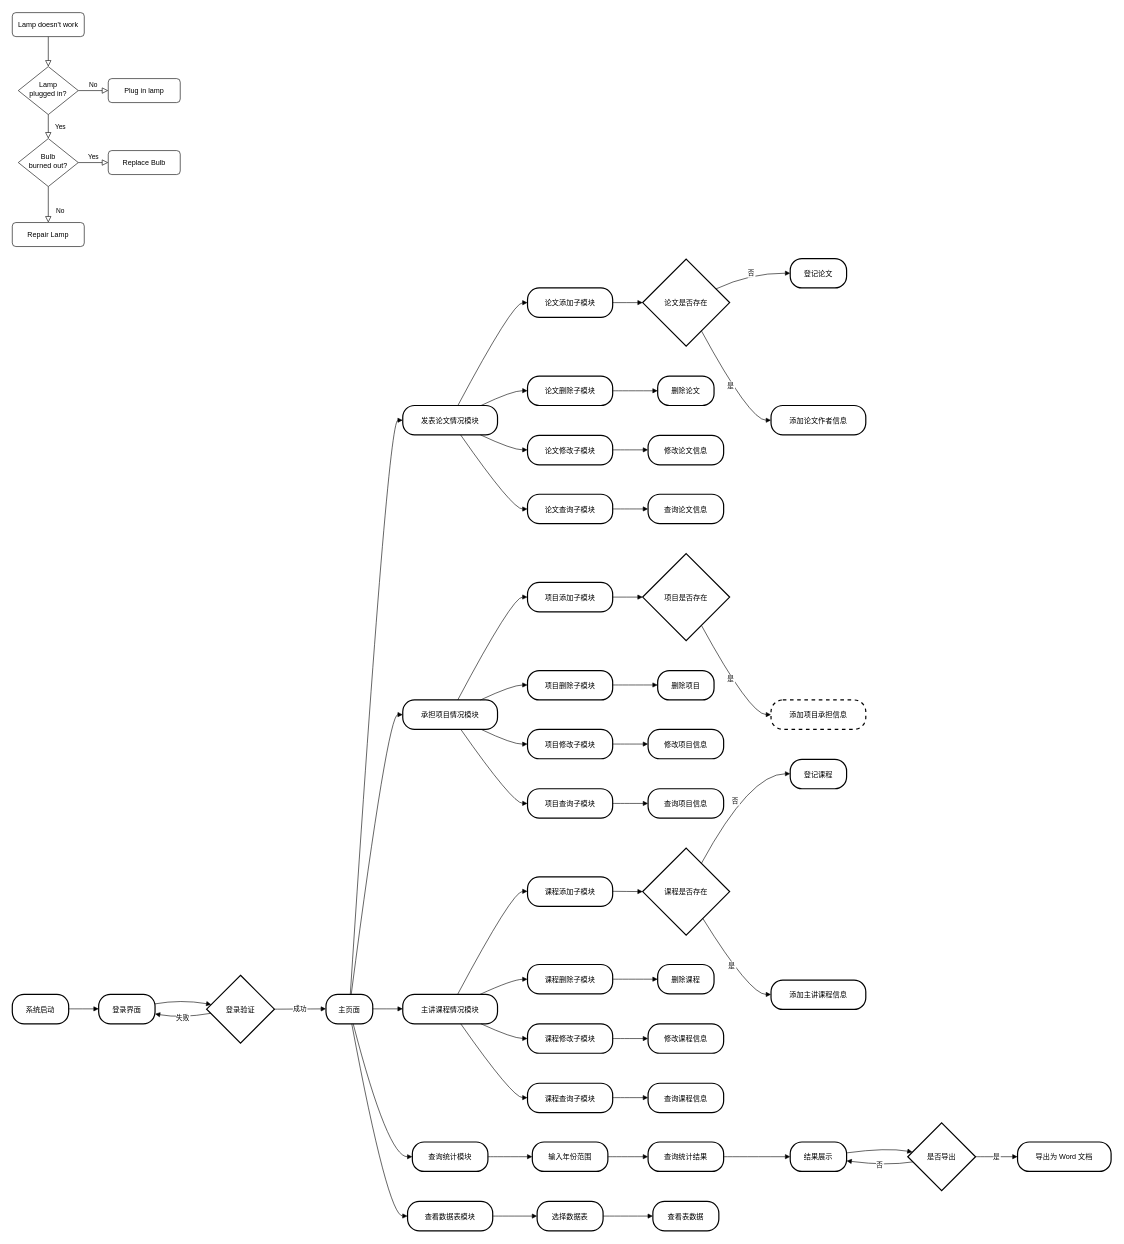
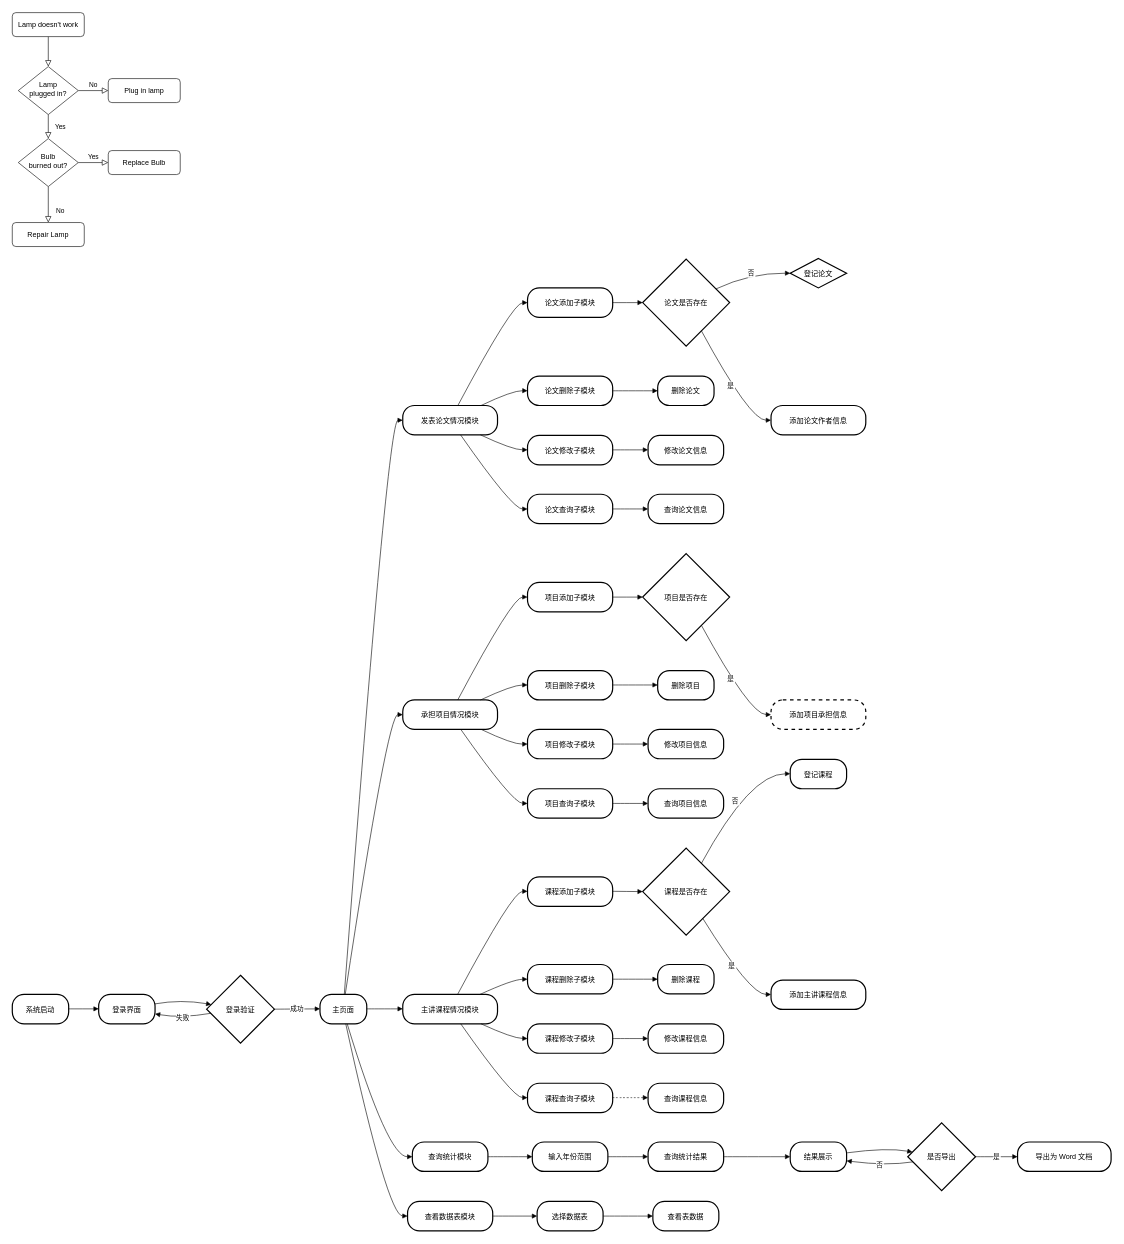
(819, 273) -> (819, 273)
(350, 1009) -> (344, 1009)
(628, 1098) -> (628, 1098)
